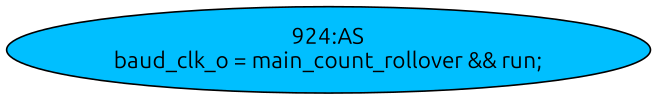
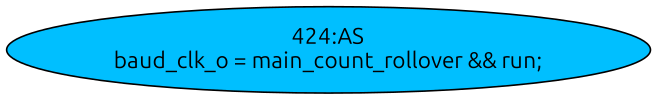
(329, 50) -> (329, 50)
